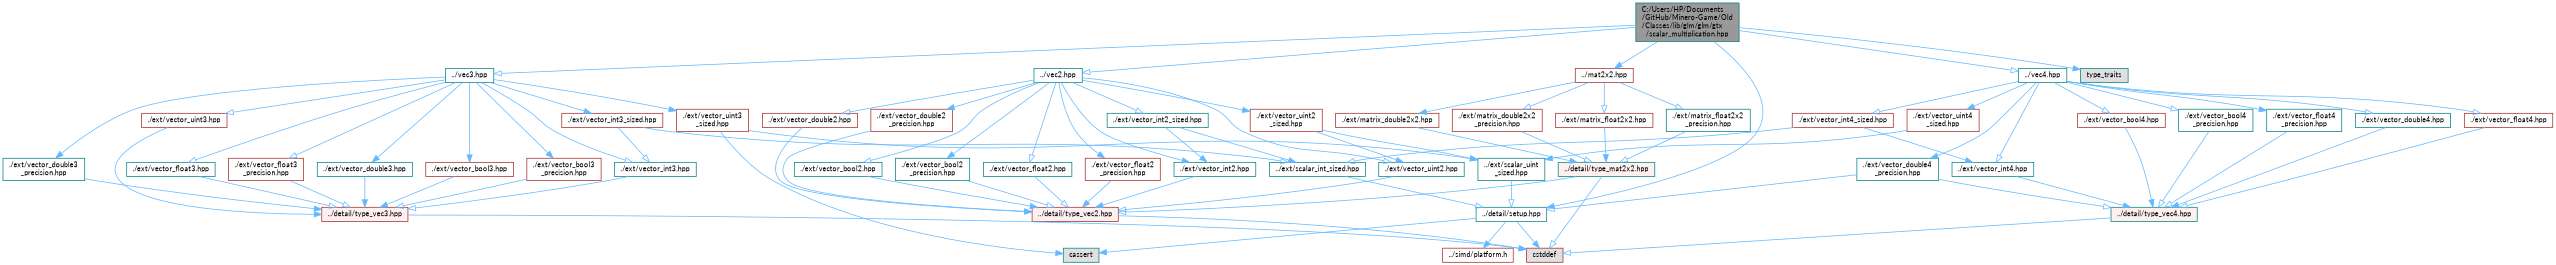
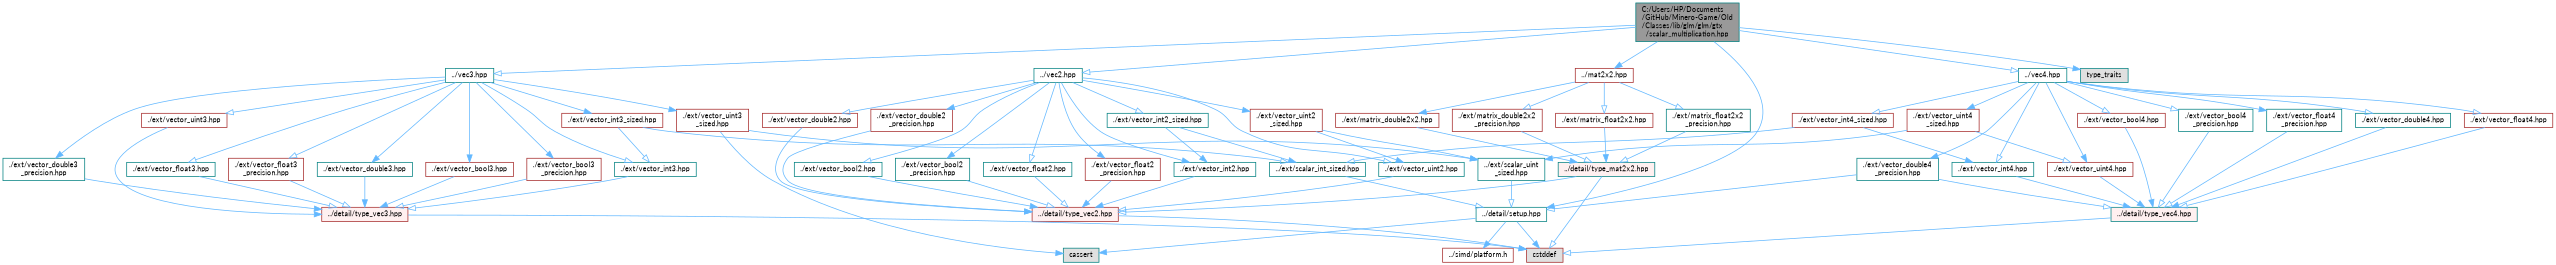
none -> (2090, 169)
